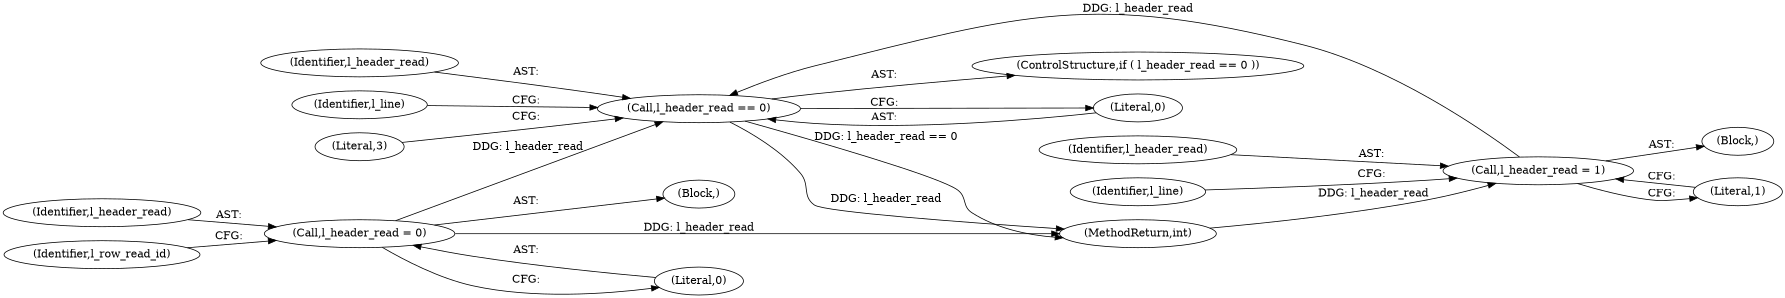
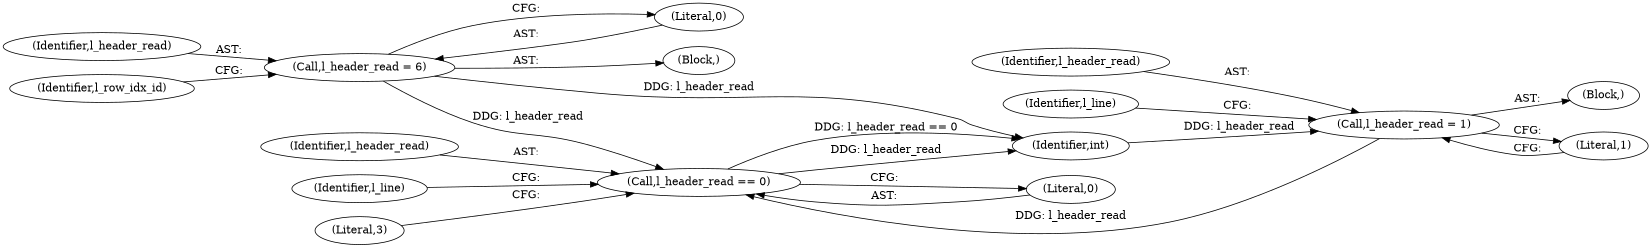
(1138, 66) -> none
(360, 234) -> (360, 68)
(1138, 234) -> (1071, 146)
(102, 255) -> (102, 89)
